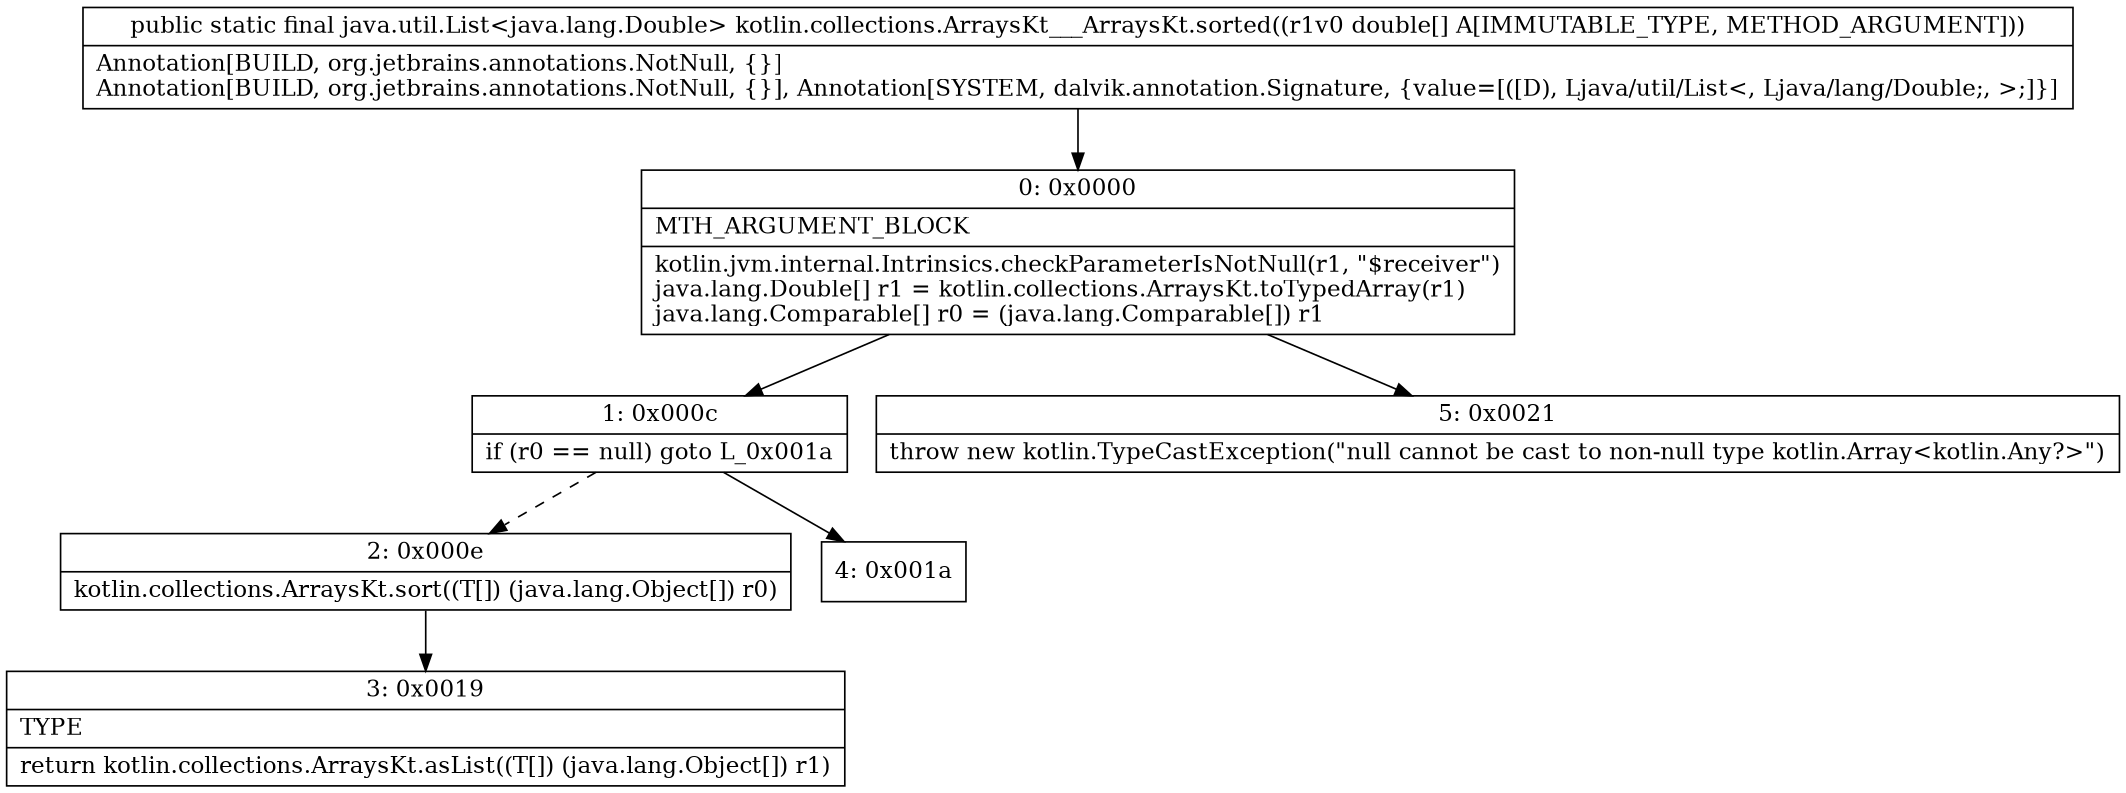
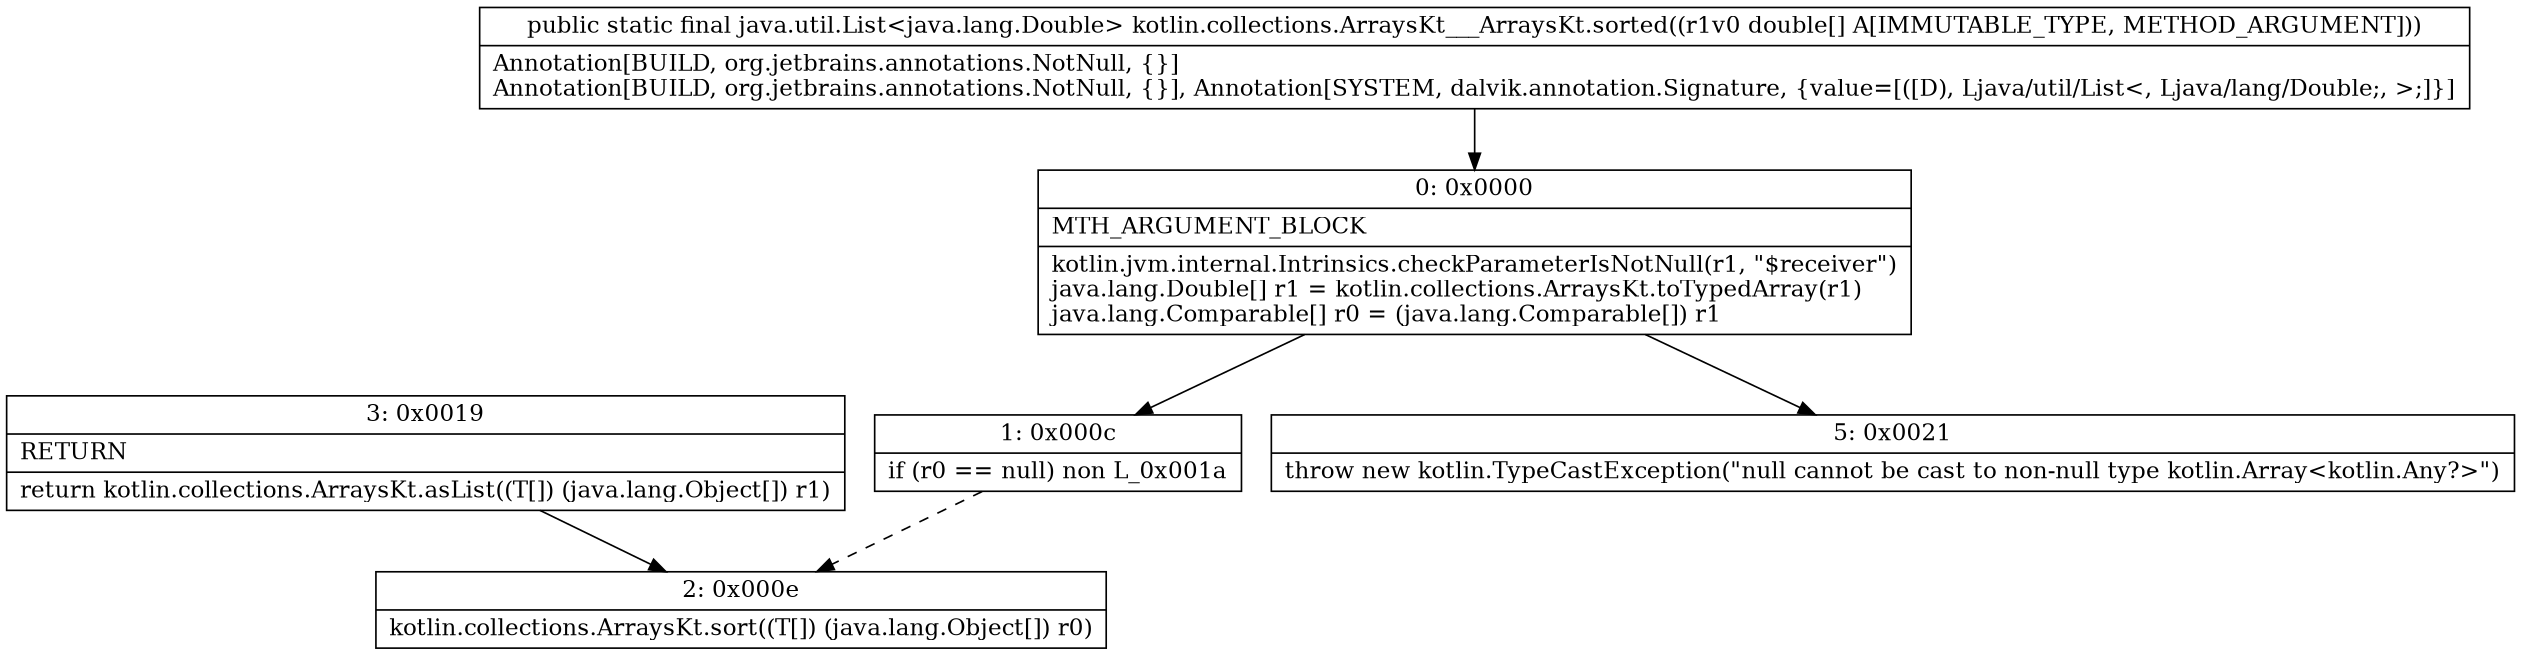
(660, 452) -> (1058, 471)
(894, 572) -> none
(426, 632) -> (596, 537)
(52, 728) -> (74, 452)
